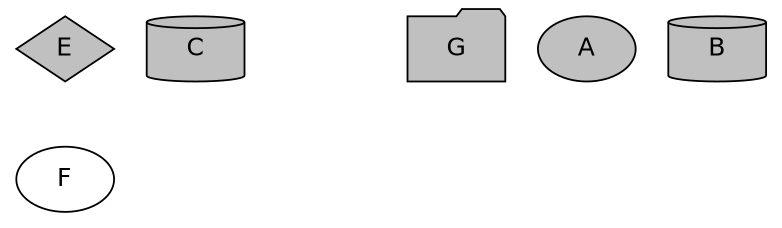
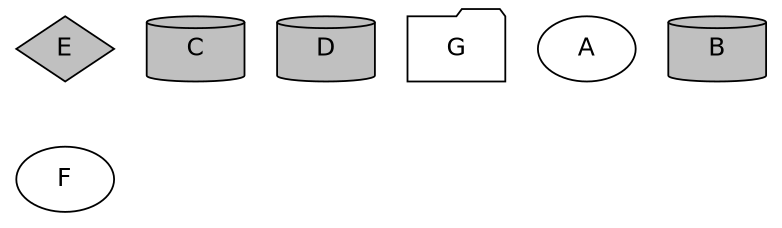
none -> (326, 49)
(456, 49) -> (456, 49)
(587, 49) -> (587, 49)
